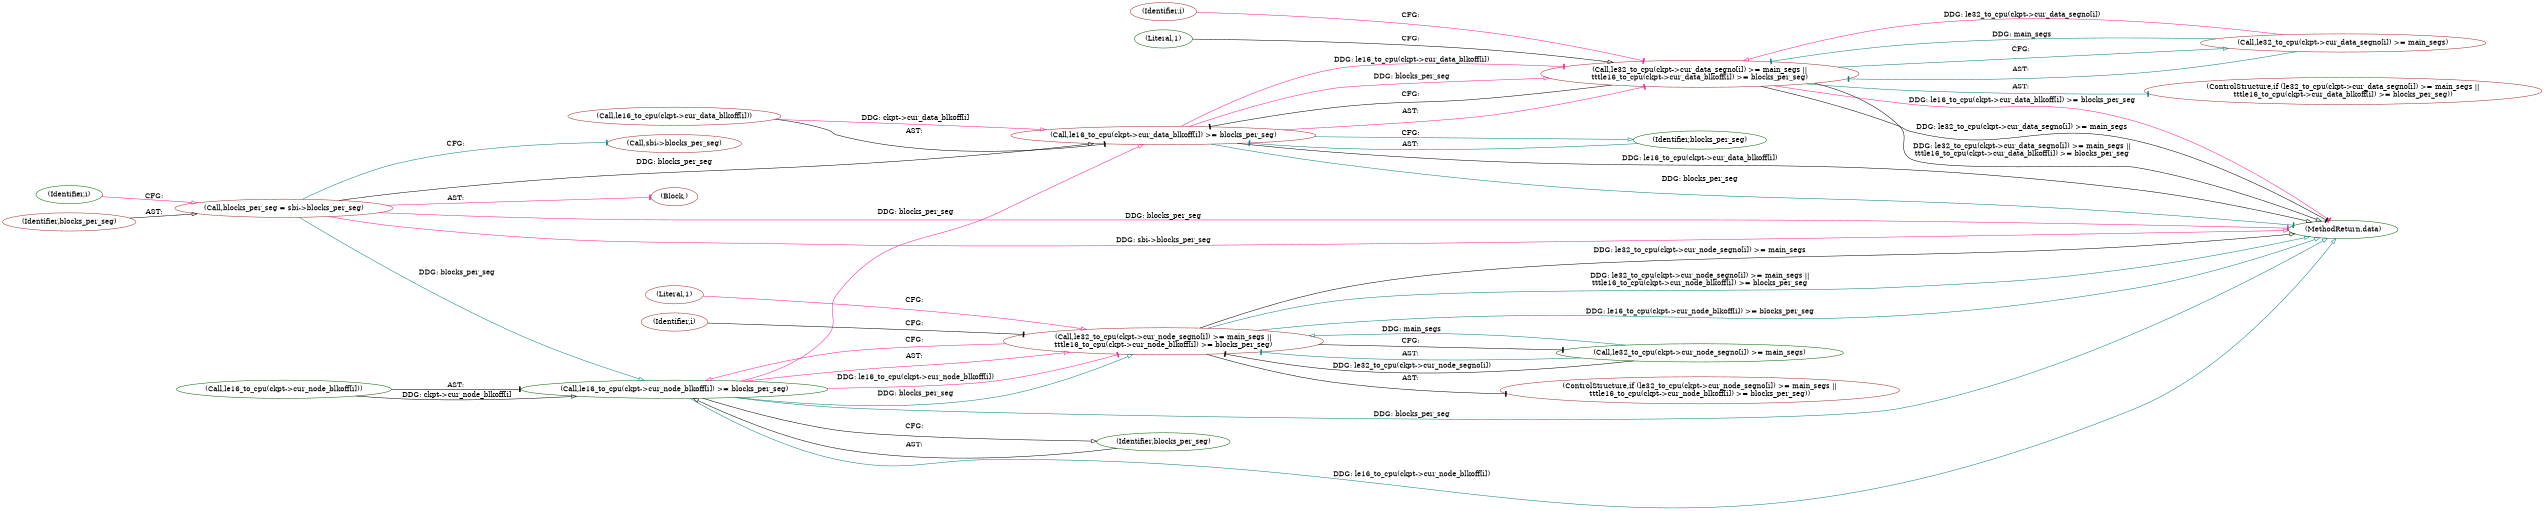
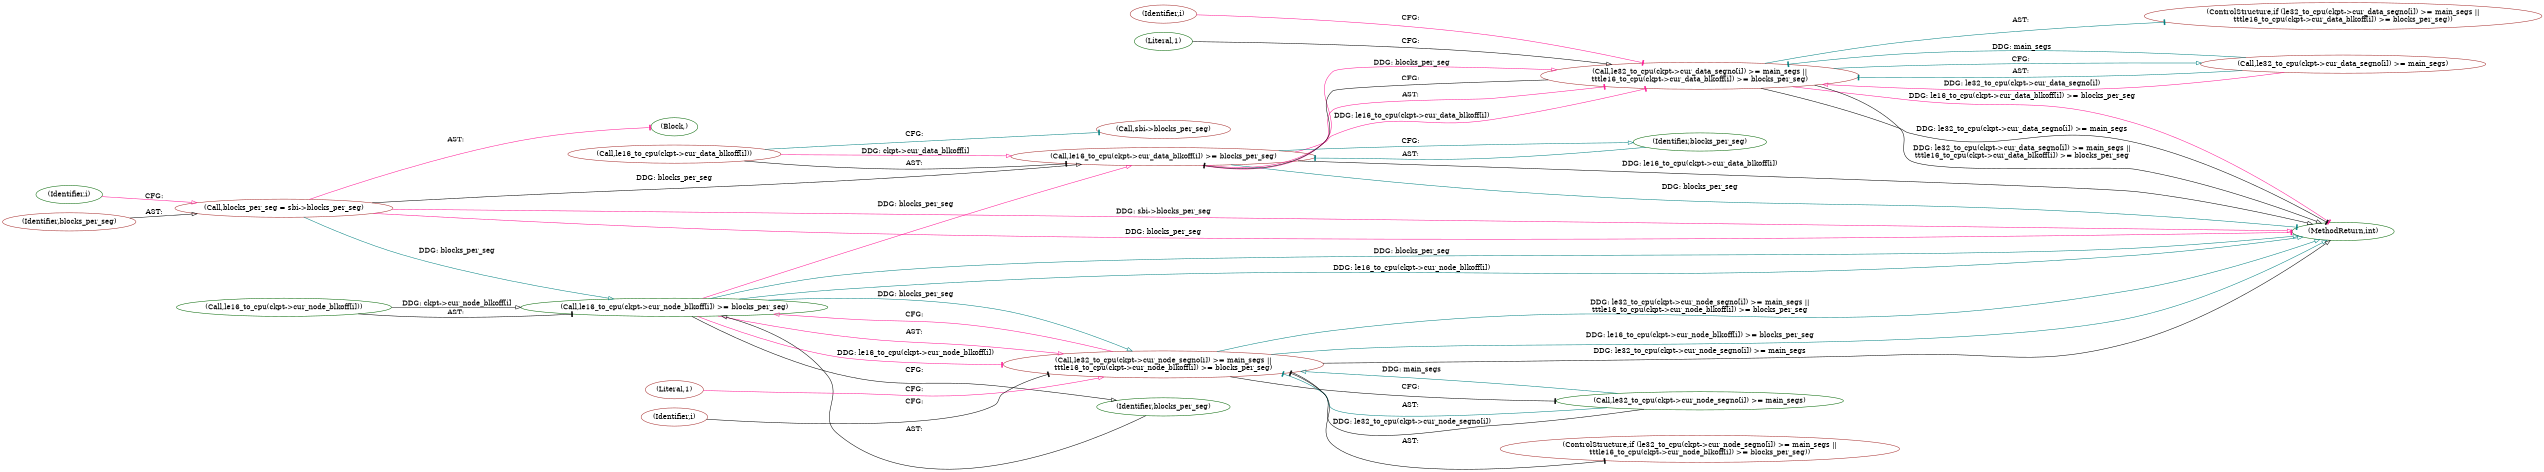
(450, 154) -> (931, 141)
(674, 197) -> (674, 127)
(2343, 230) -> (2343, 231)
